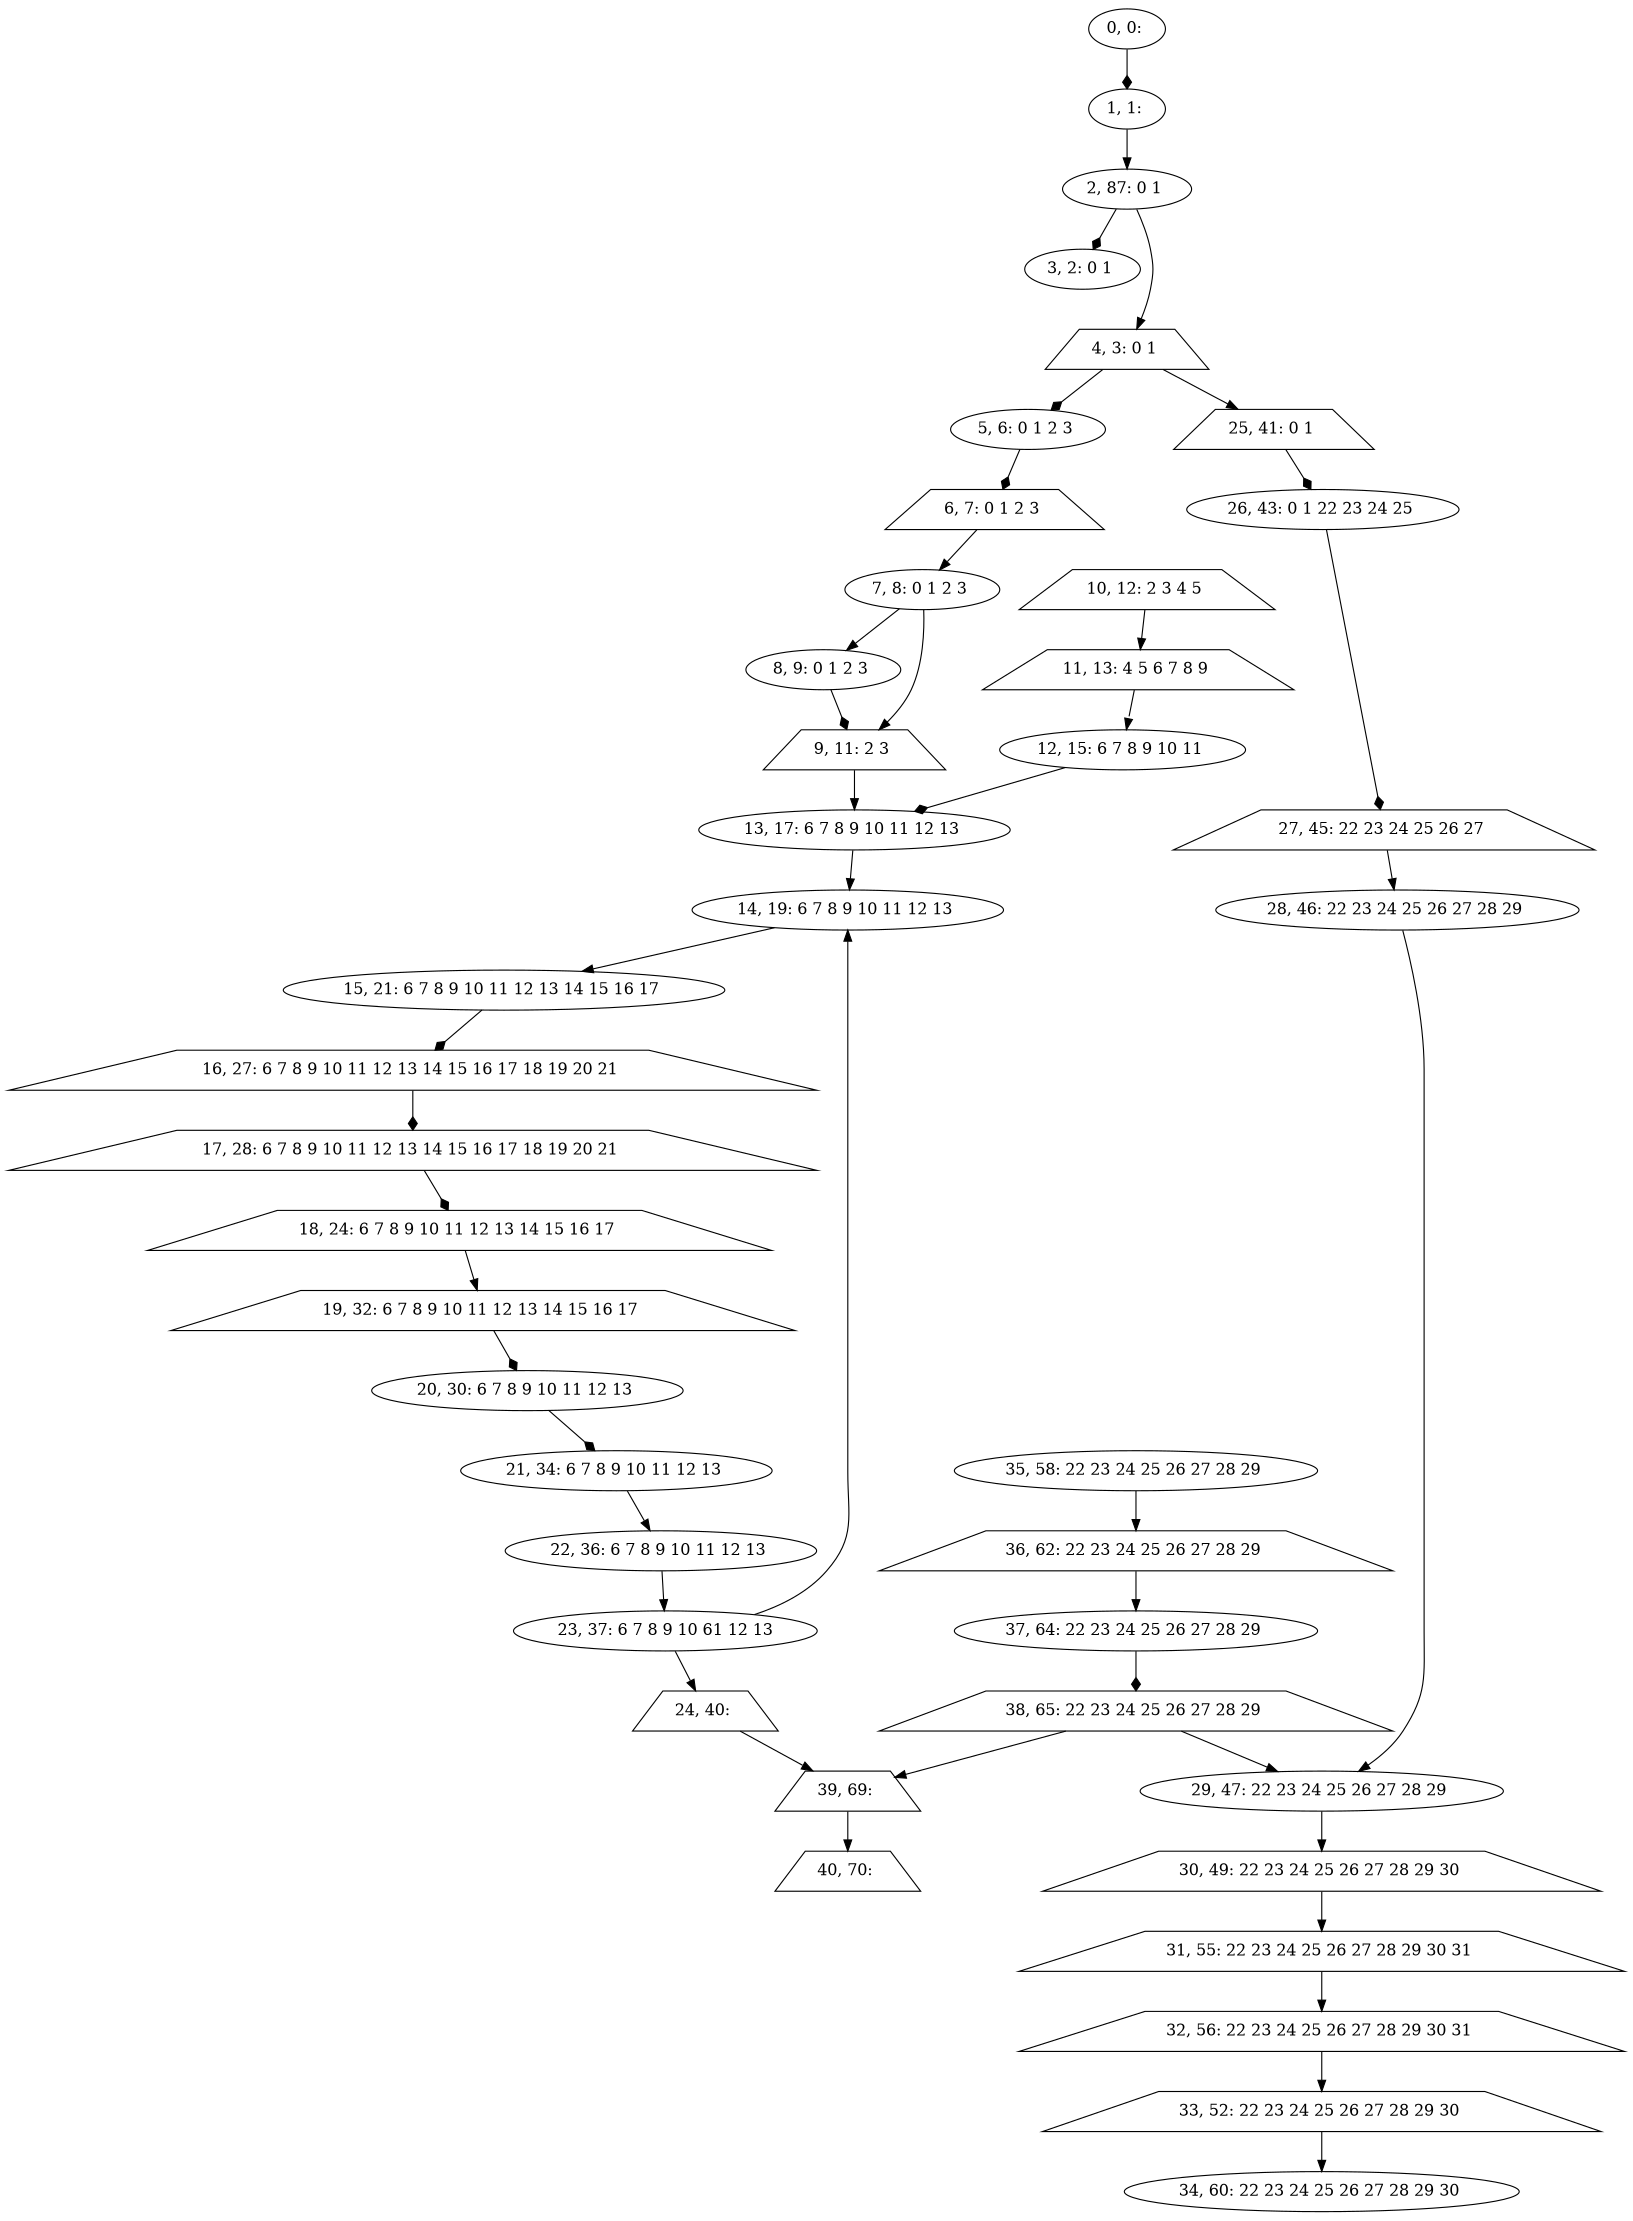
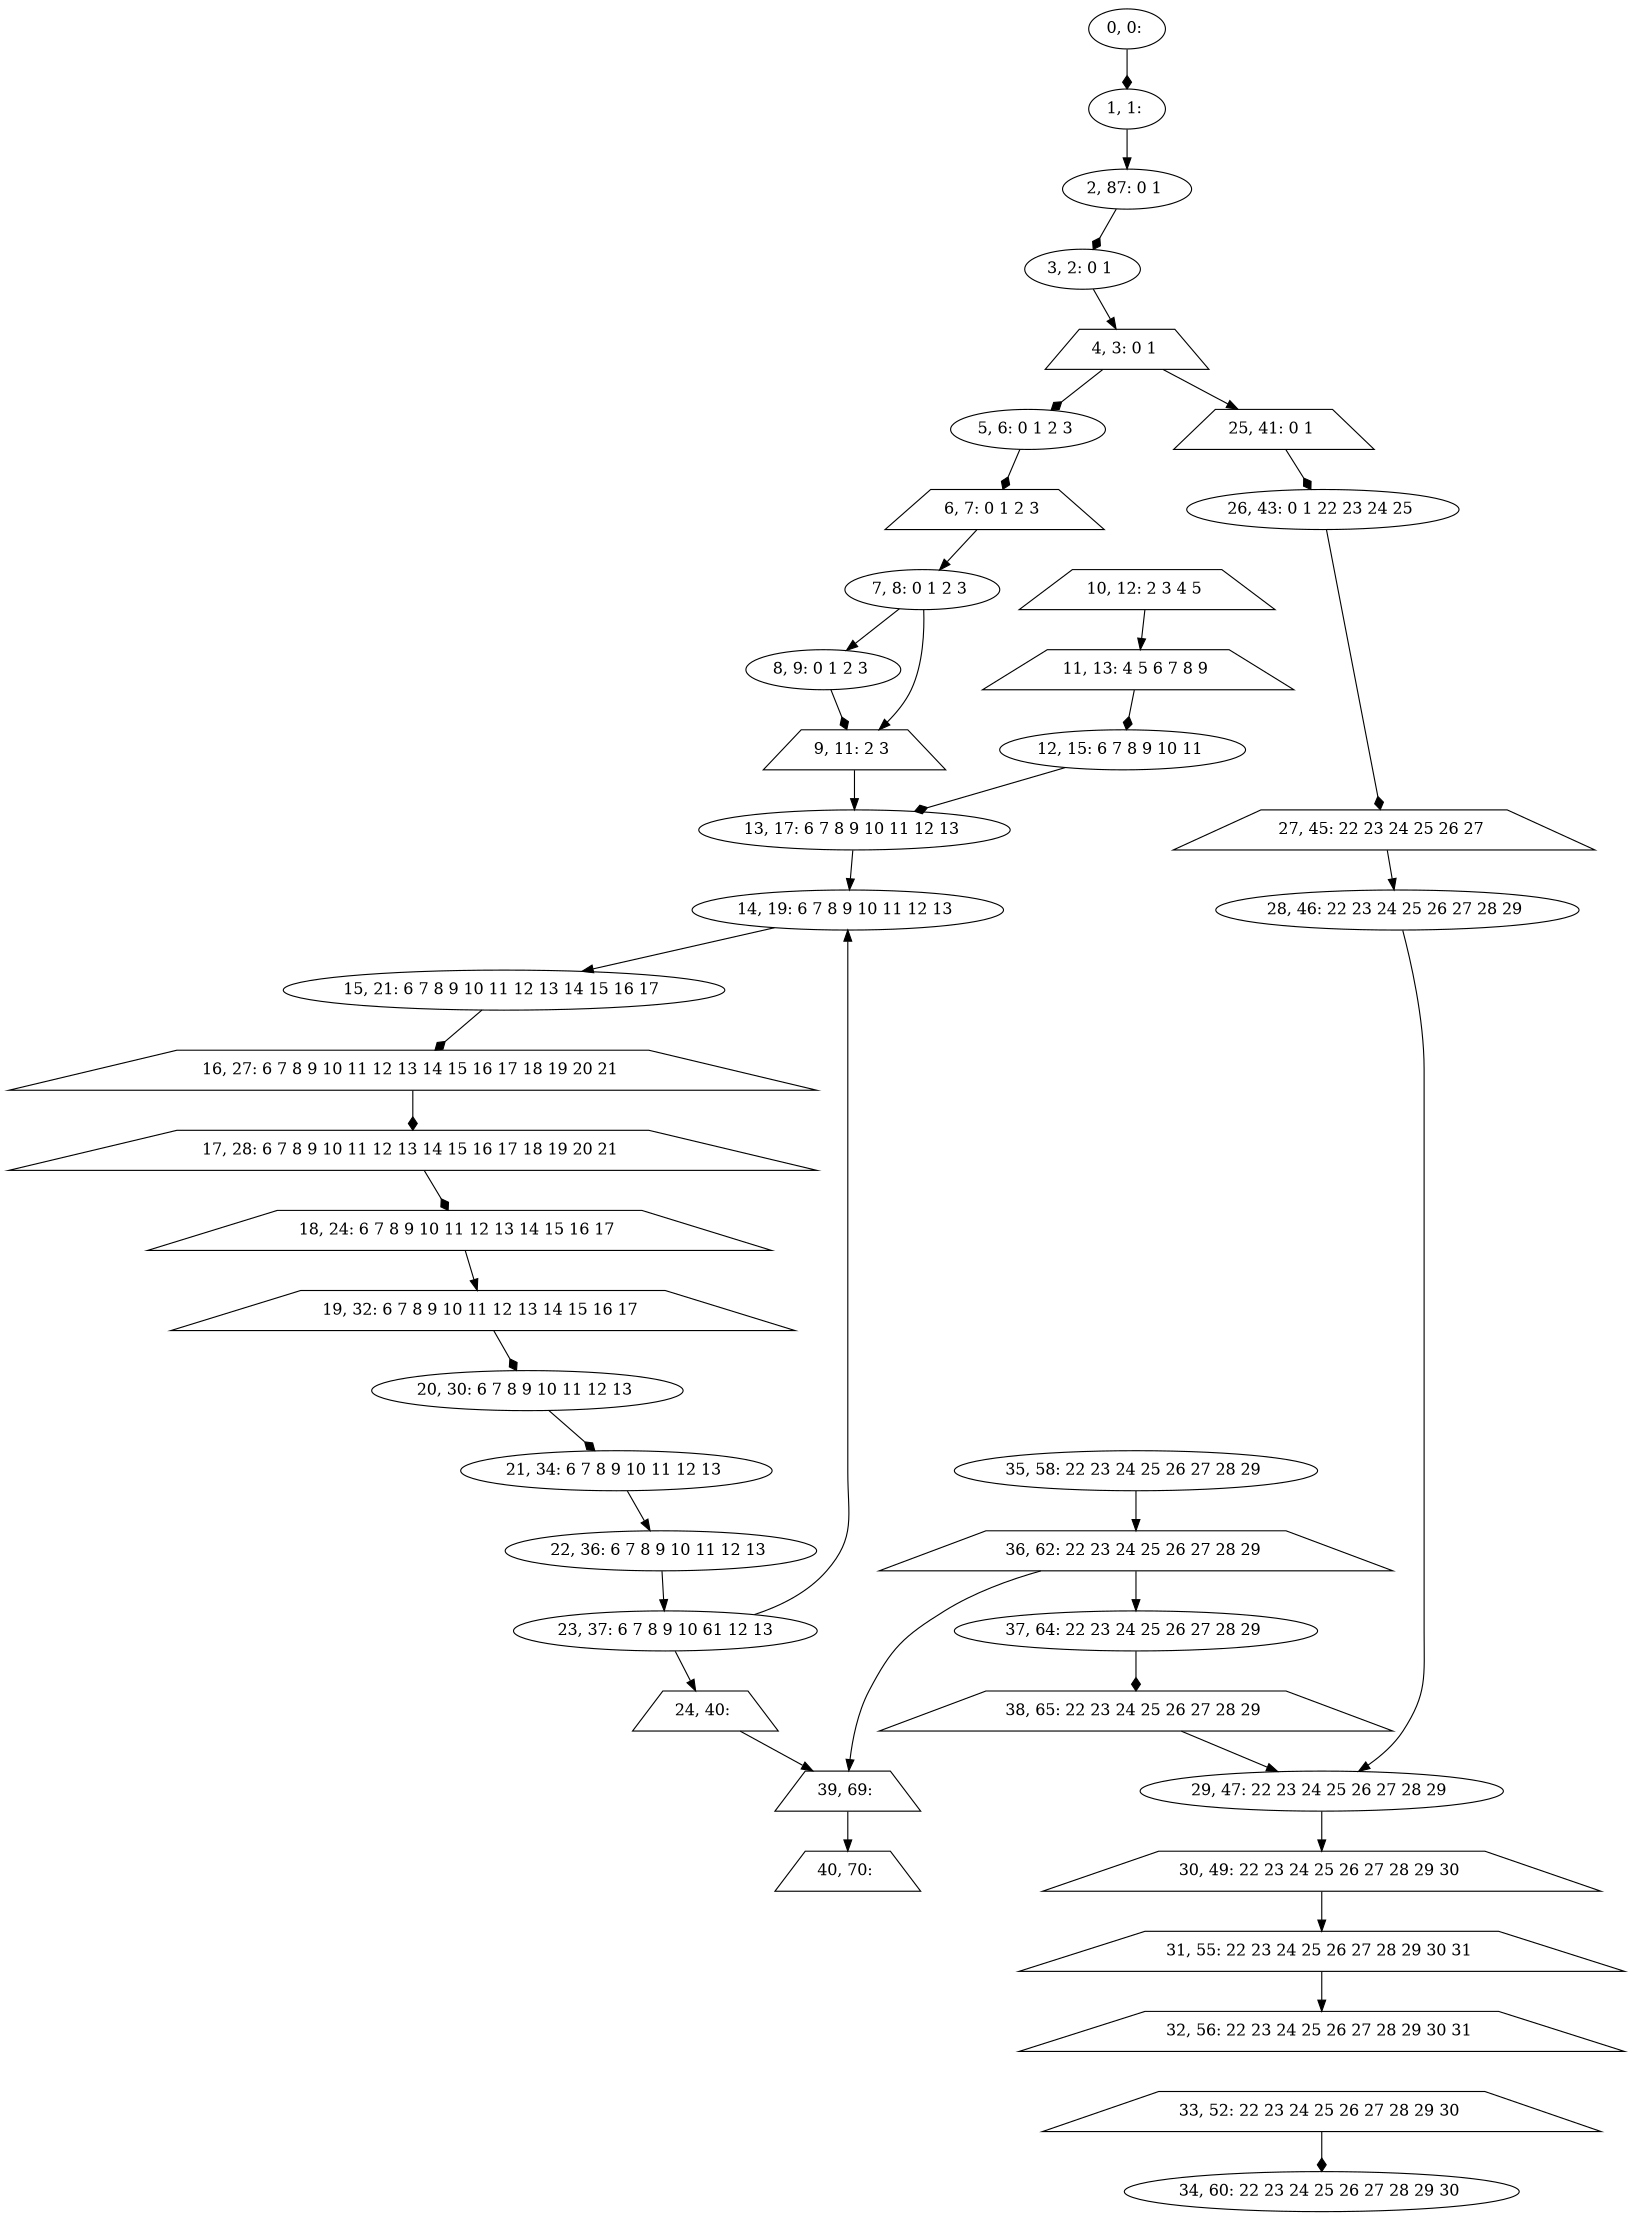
(1153, 264) -> (1102, 304)
(1132, 703) -> (1132, 703)
(986, 1753) -> (912, 1633)
(1322, 2066) -> none
(1322, 2146) -> (1322, 2146)
